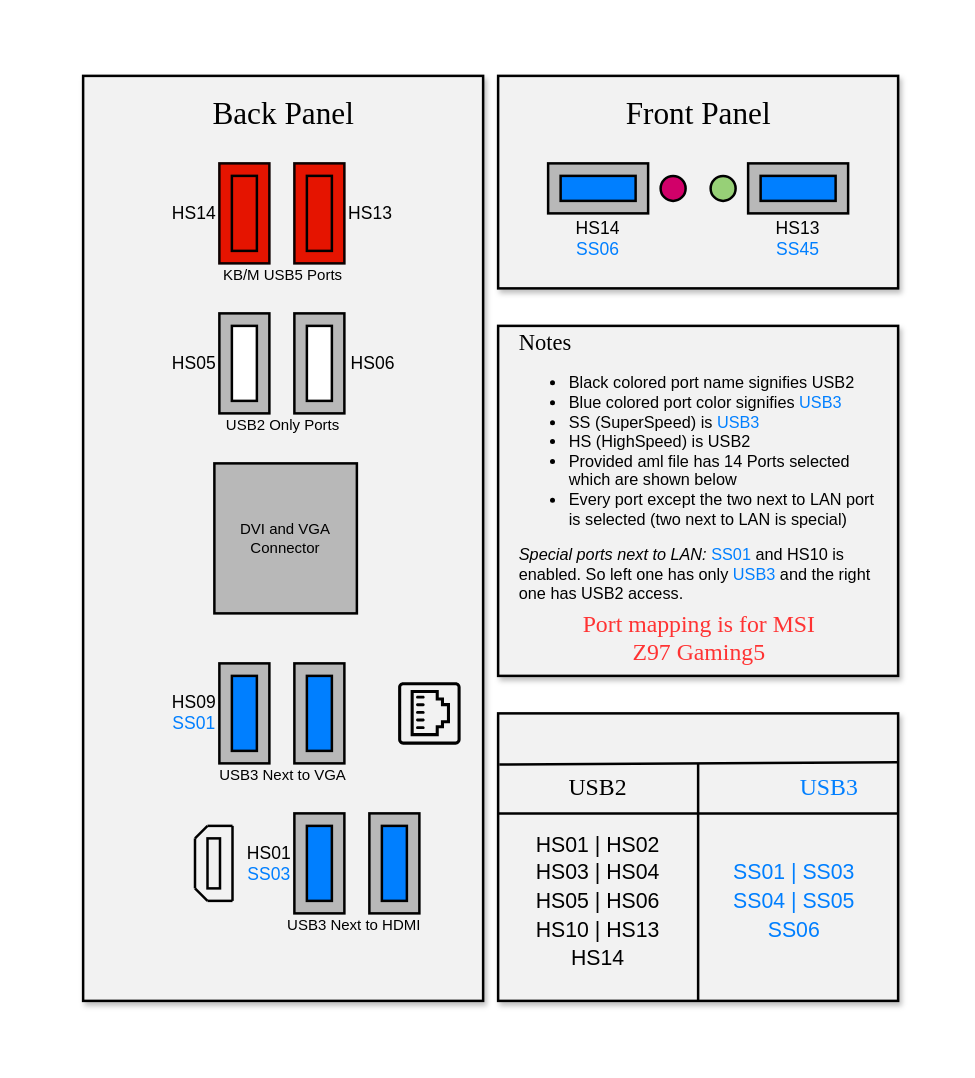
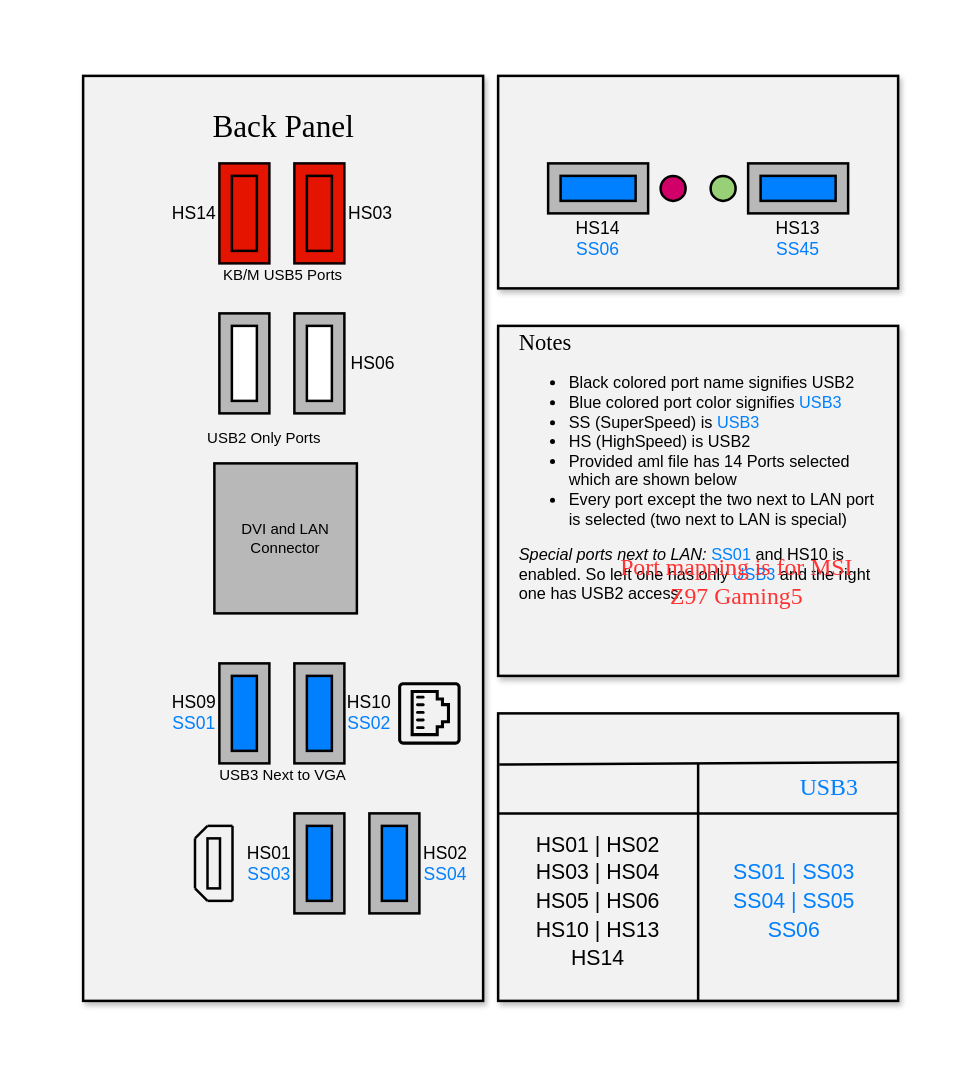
(283, 113) -> (283, 126)
(698, 113) -> none
(371, 213) -> (371, 213)
(194, 363) -> none
(283, 426) -> (264, 438)
(286, 538) -> (286, 538)
(699, 638) -> (737, 582)
none -> (369, 712)
(598, 788) -> none
none -> (446, 863)
(354, 926) -> none
